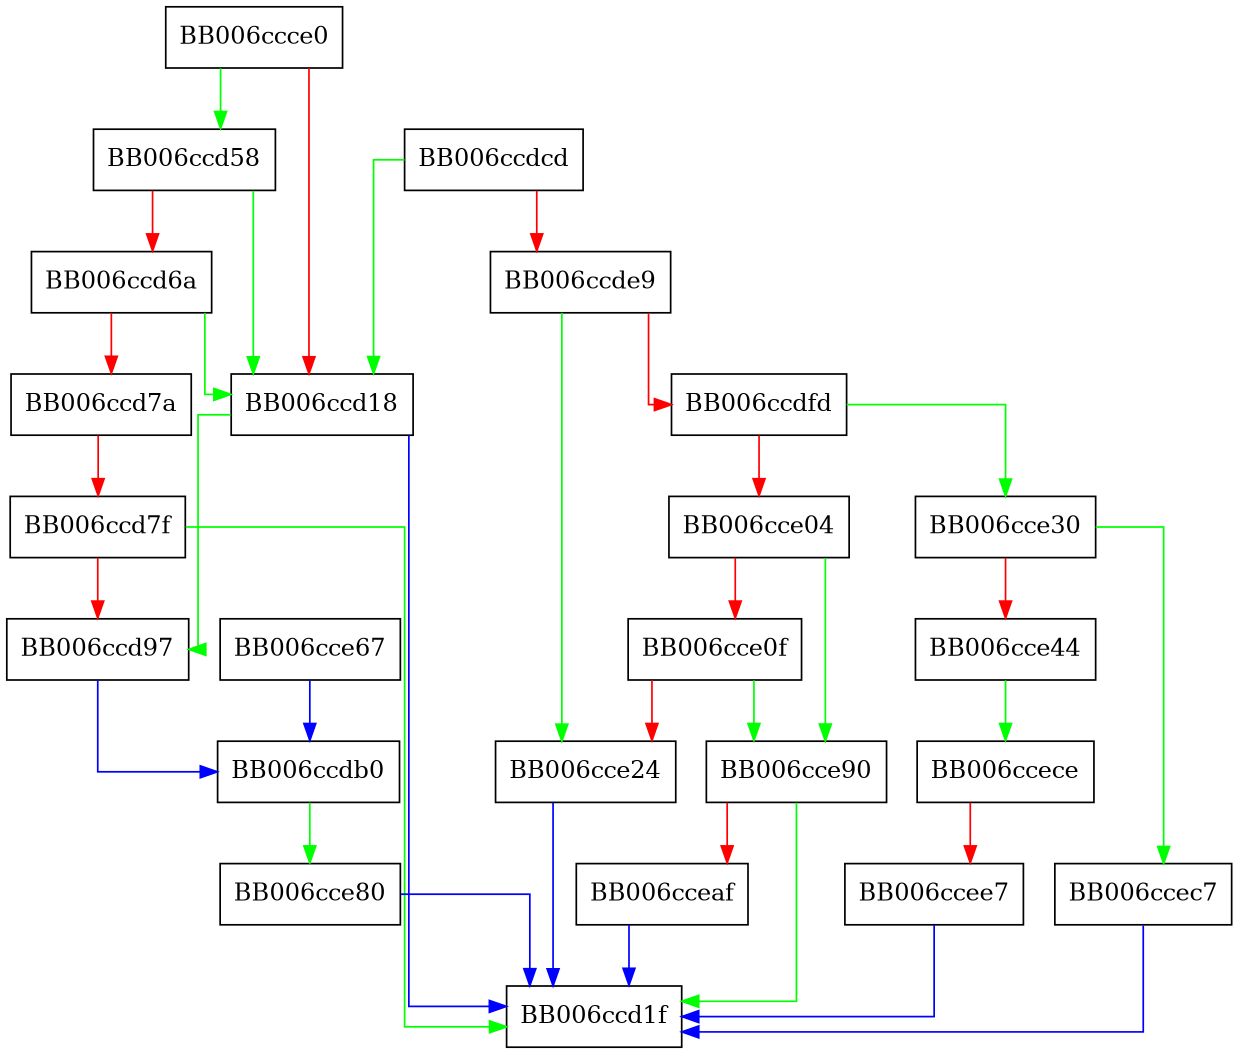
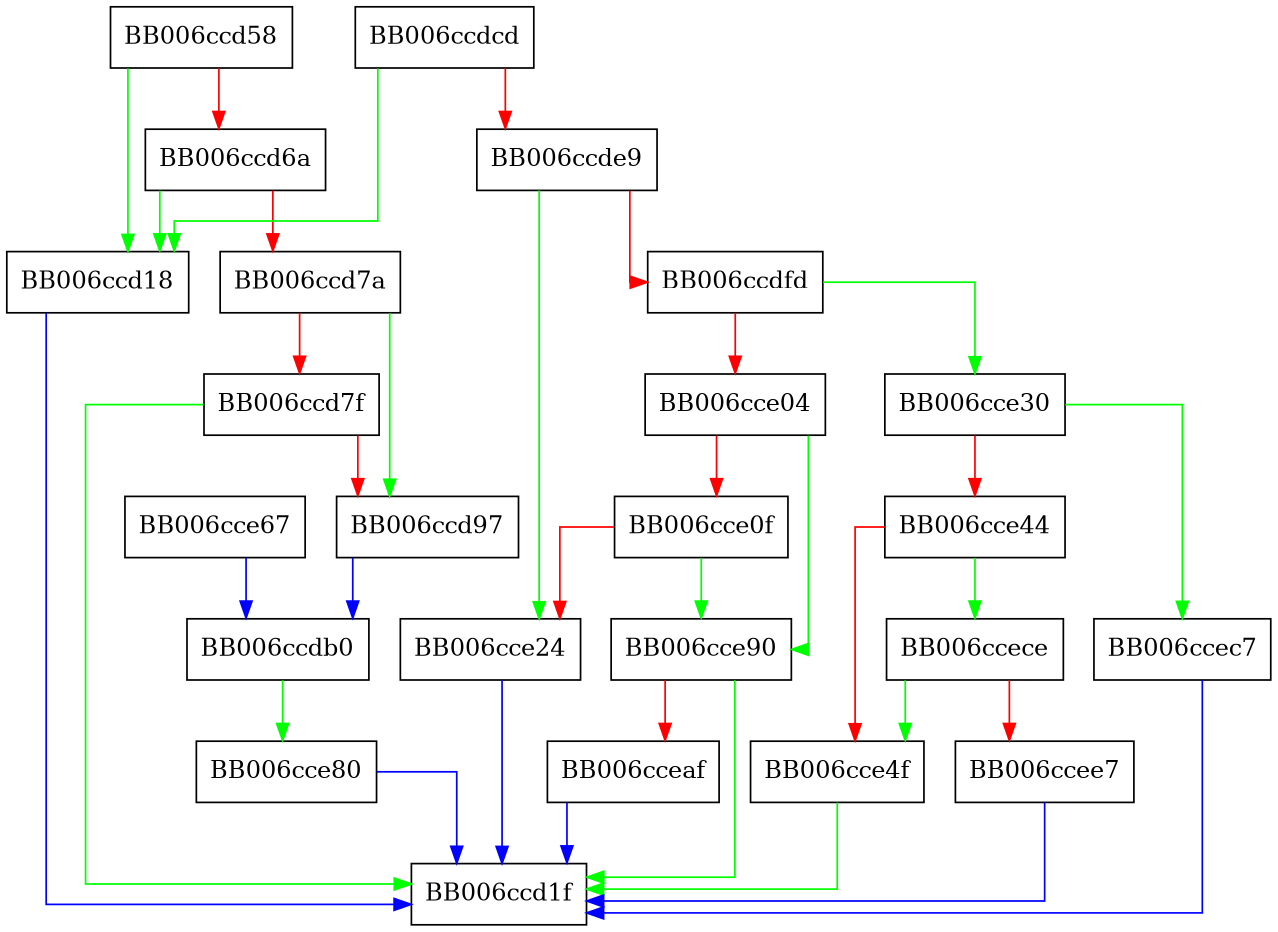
(254, 37) -> none
(198, 516) -> (390, 396)
none -> (837, 772)
